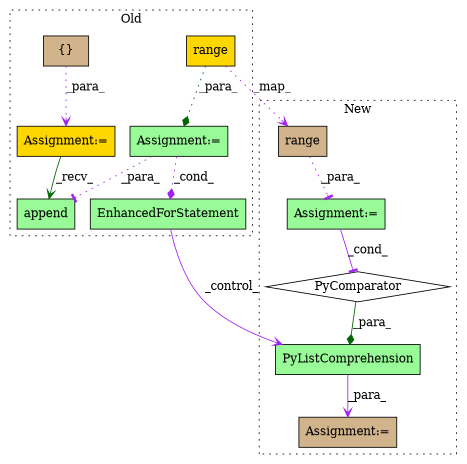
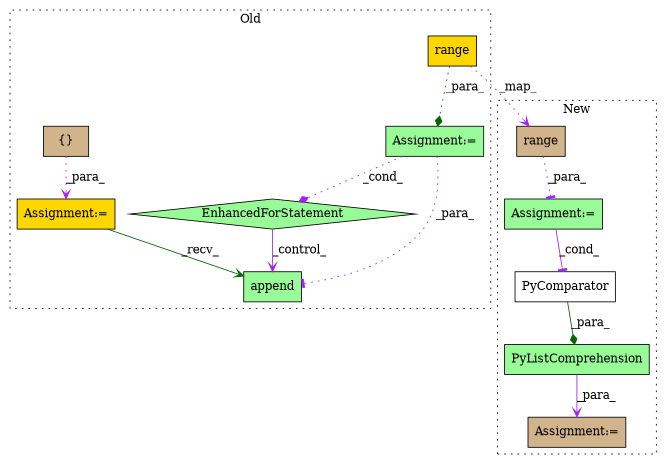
(168, 214) -> (273, 214)
(358, 287) -> (565, 287)
(205, 301) -> (273, 246)
